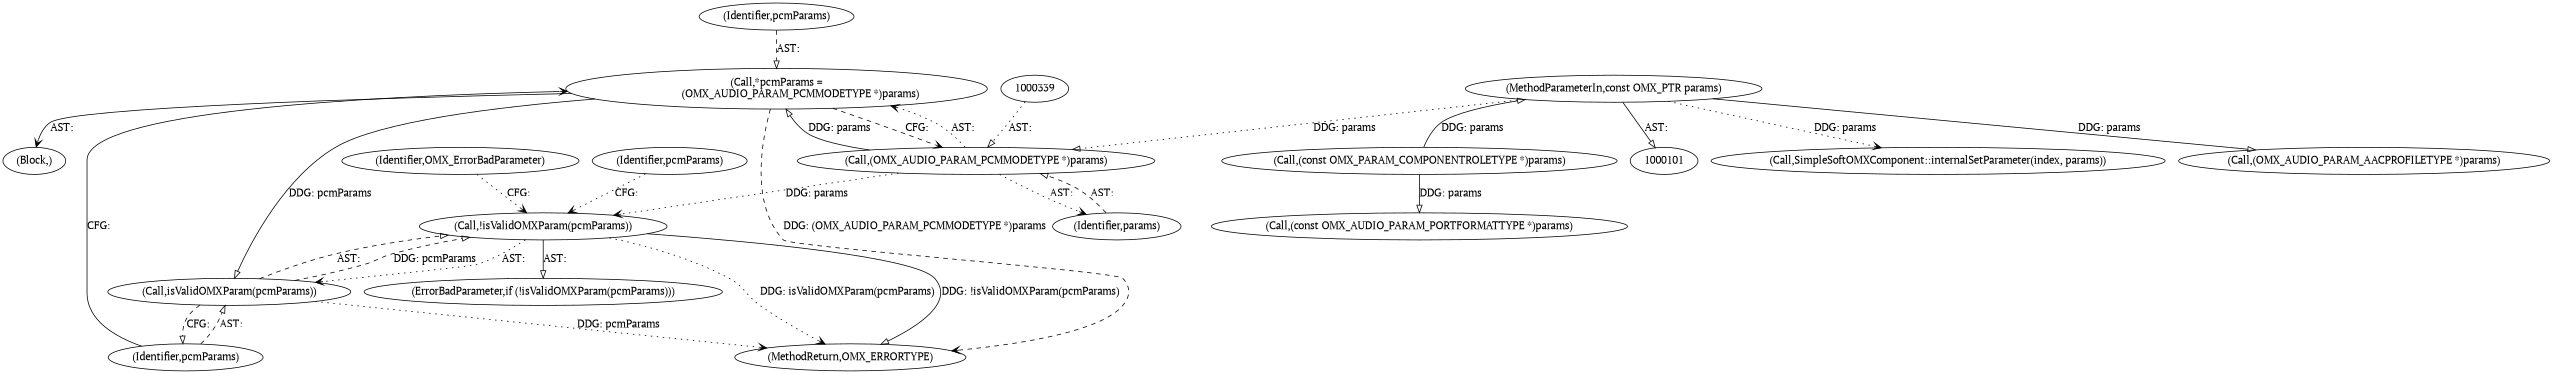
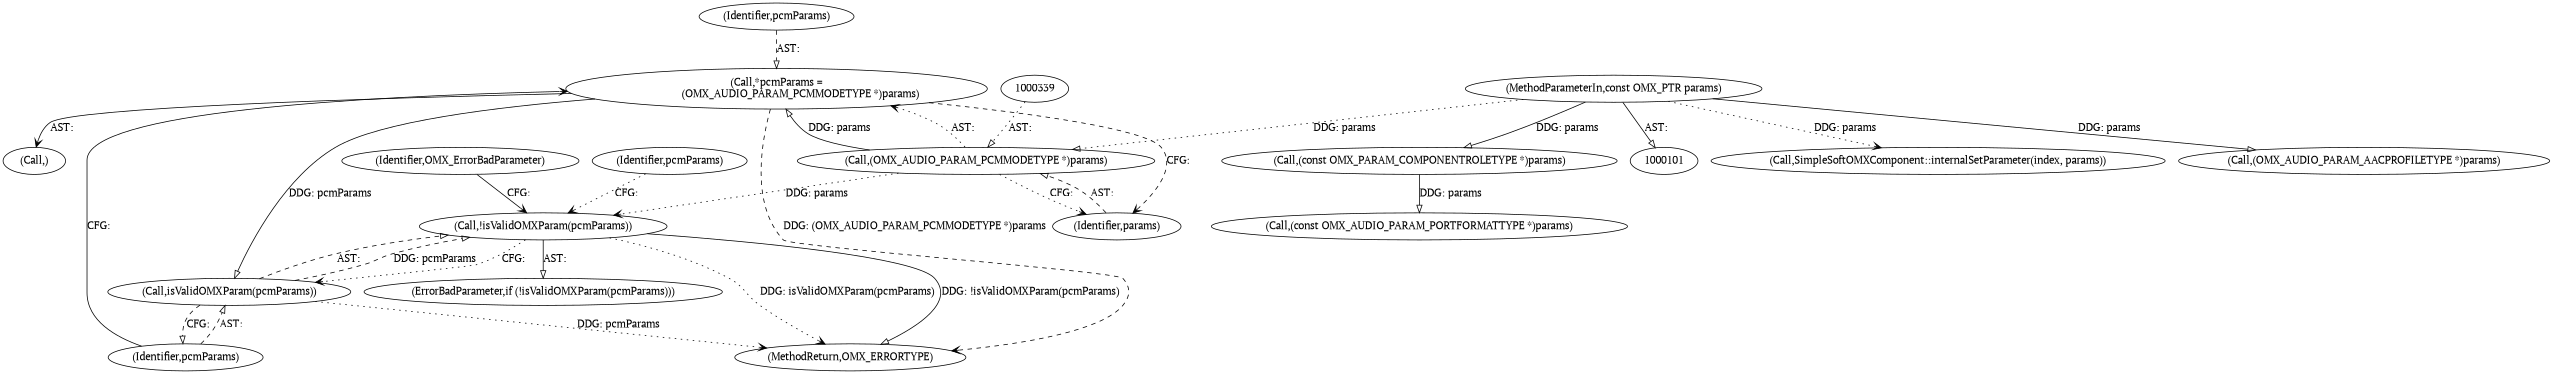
(1464, 113) -> (1529, 126)
(884, 126) -> (1082, 123)
(34, 161) -> (34, 161)
(499, 191) -> (499, 191)
(1063, 194) -> (1063, 194)
(515, 259) -> (515, 259)
